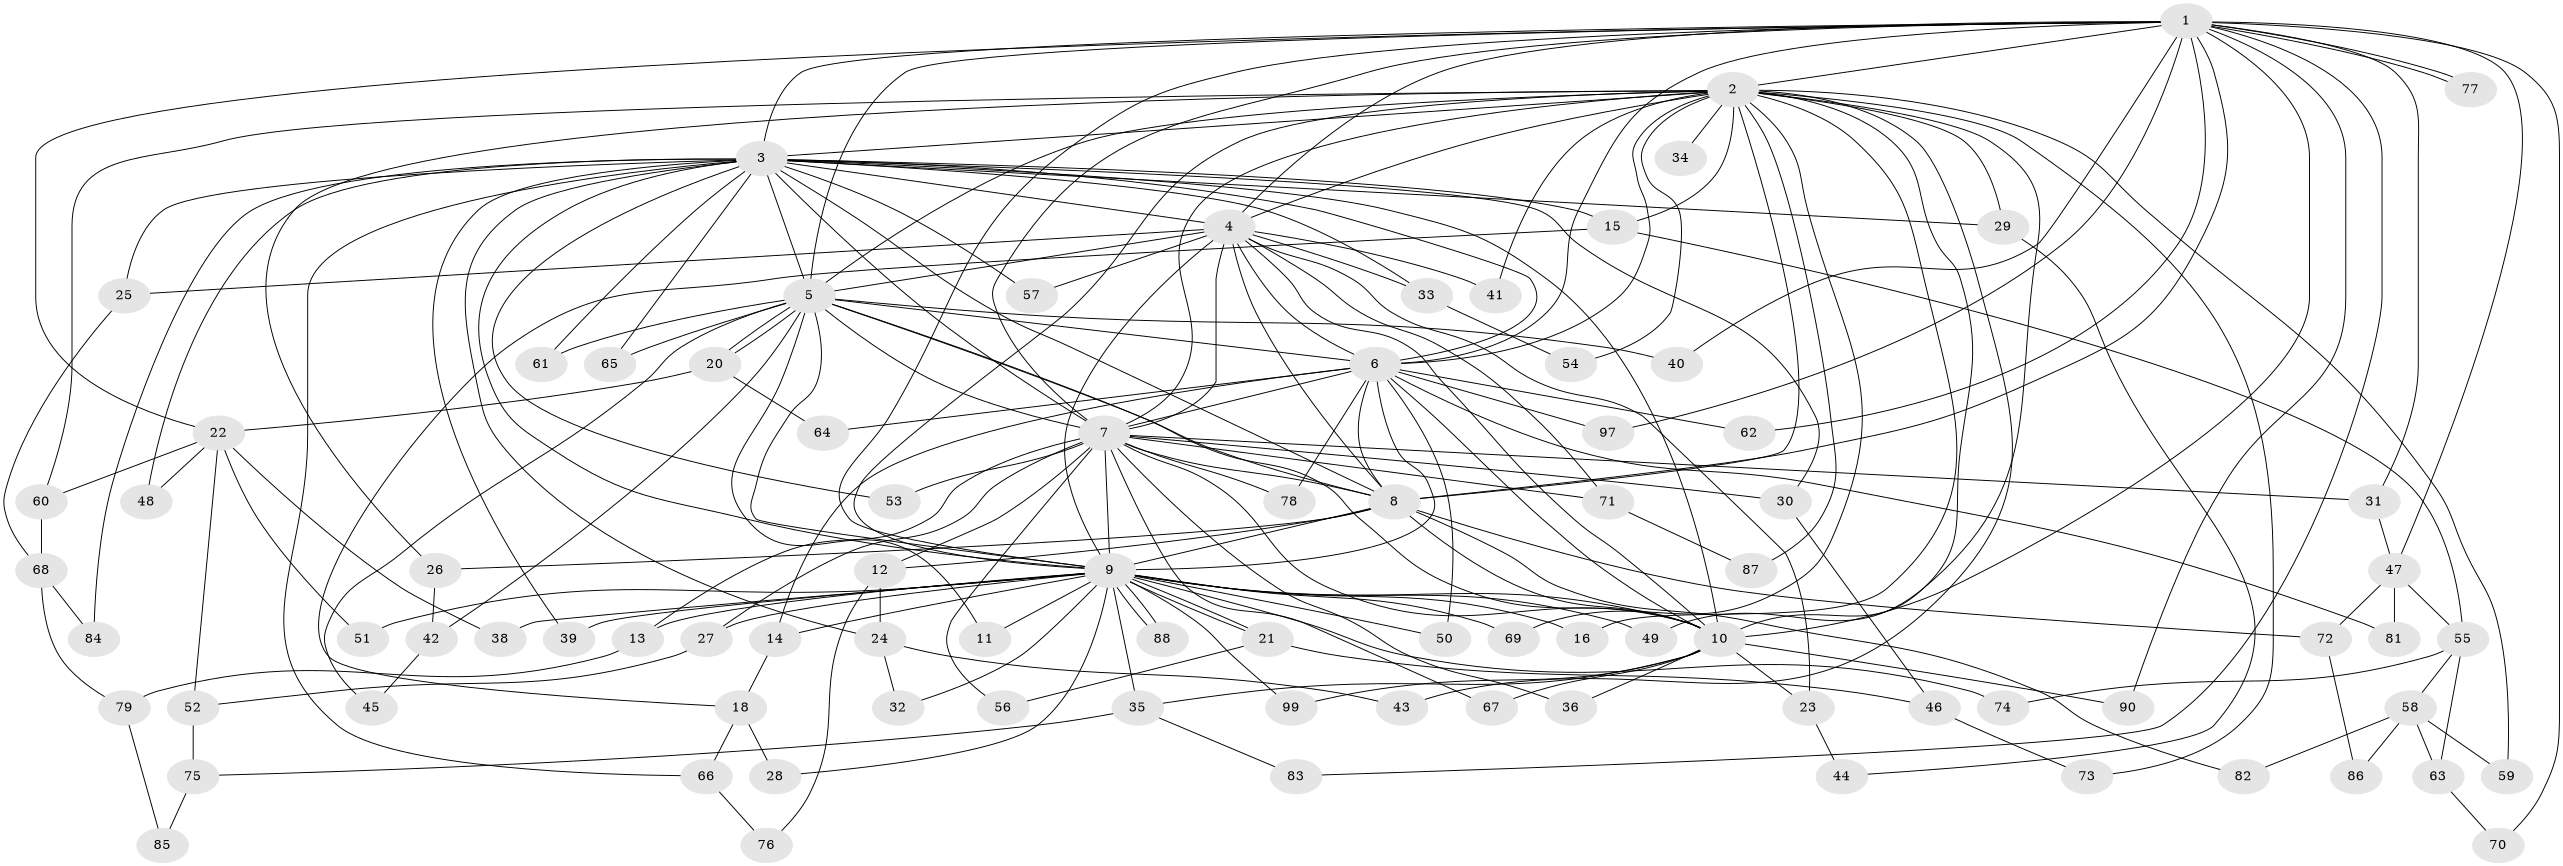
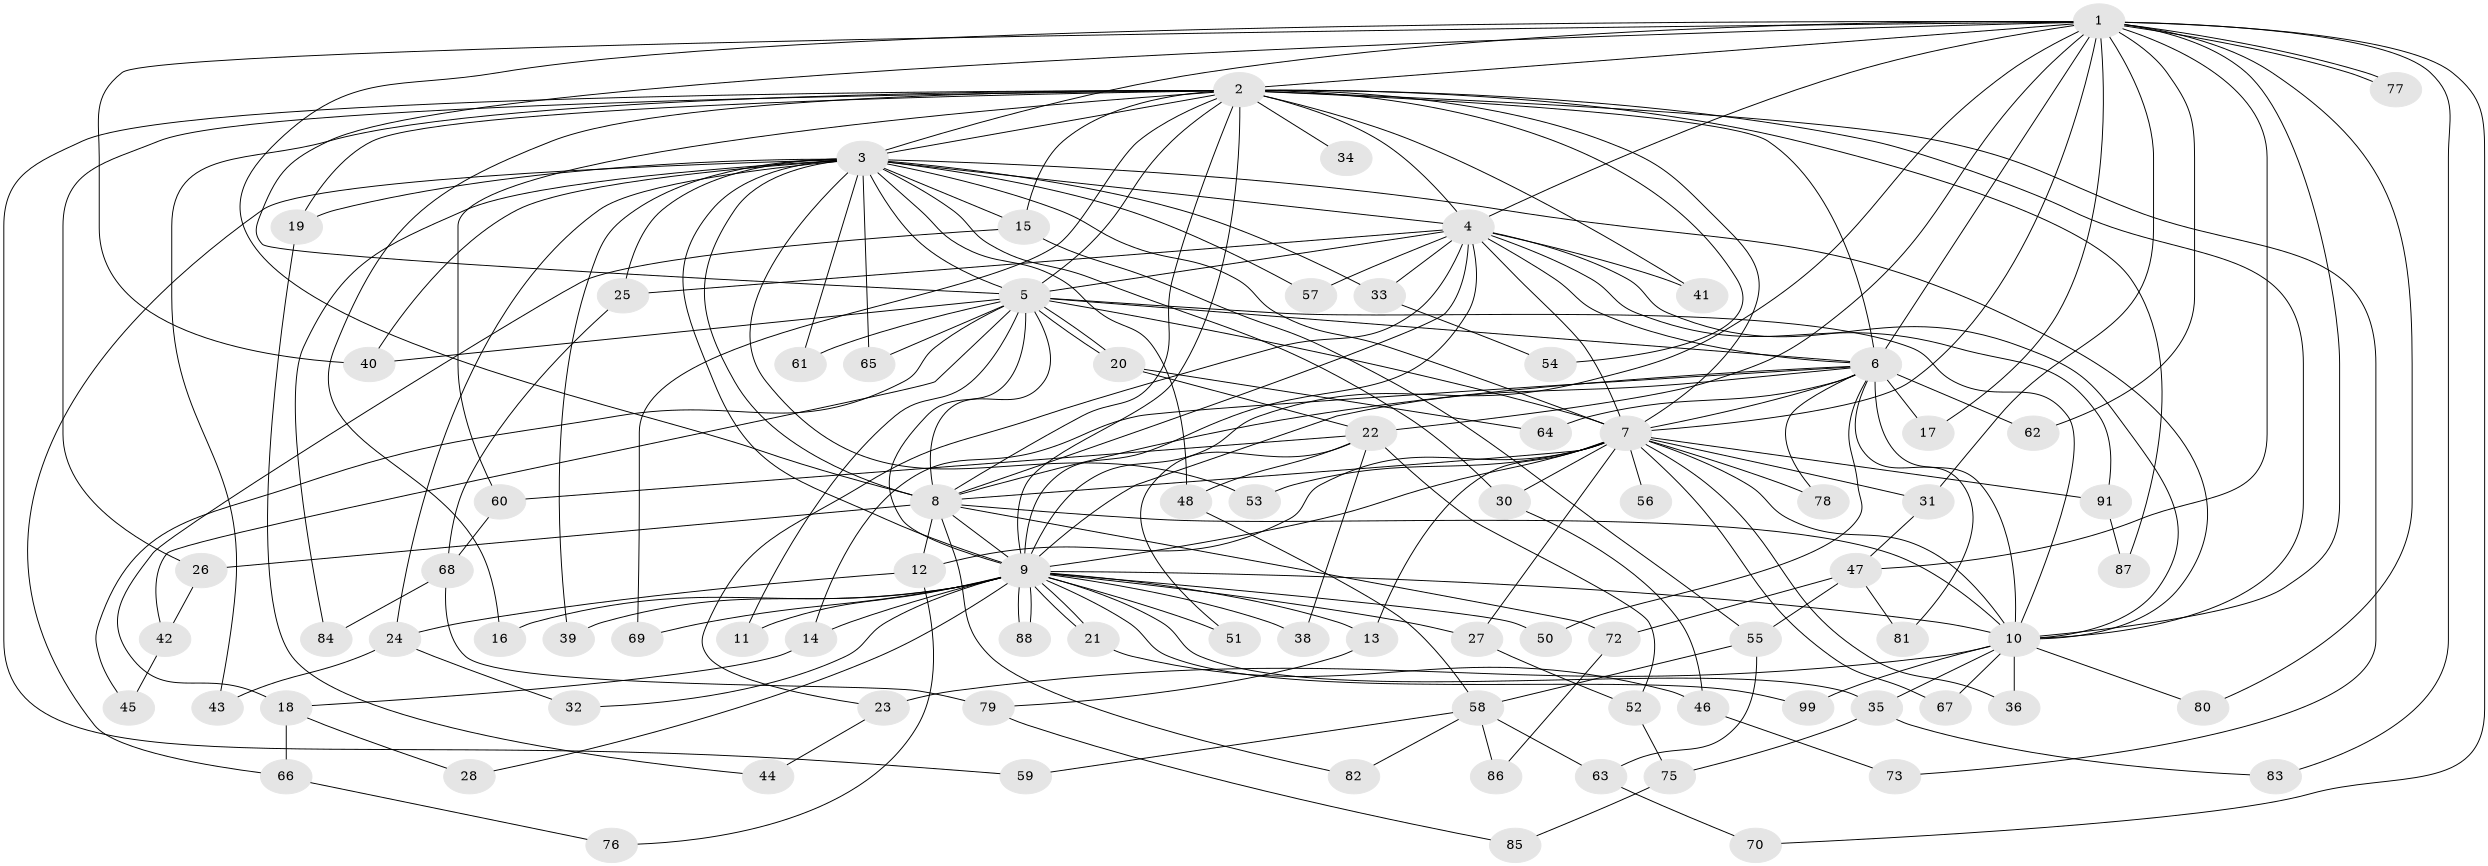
(1230, 195) -> (578, 192)
(2003, 227) -> (297, 227)
(1608, 433) -> (1928, 433)
(1608, 502) -> (2106, 502)
none -> (1349, 586)
(1651, 639) -> none
(1157, 668) -> none
(2003, 708) -> none
(2128, 708) -> (2203, 708)
